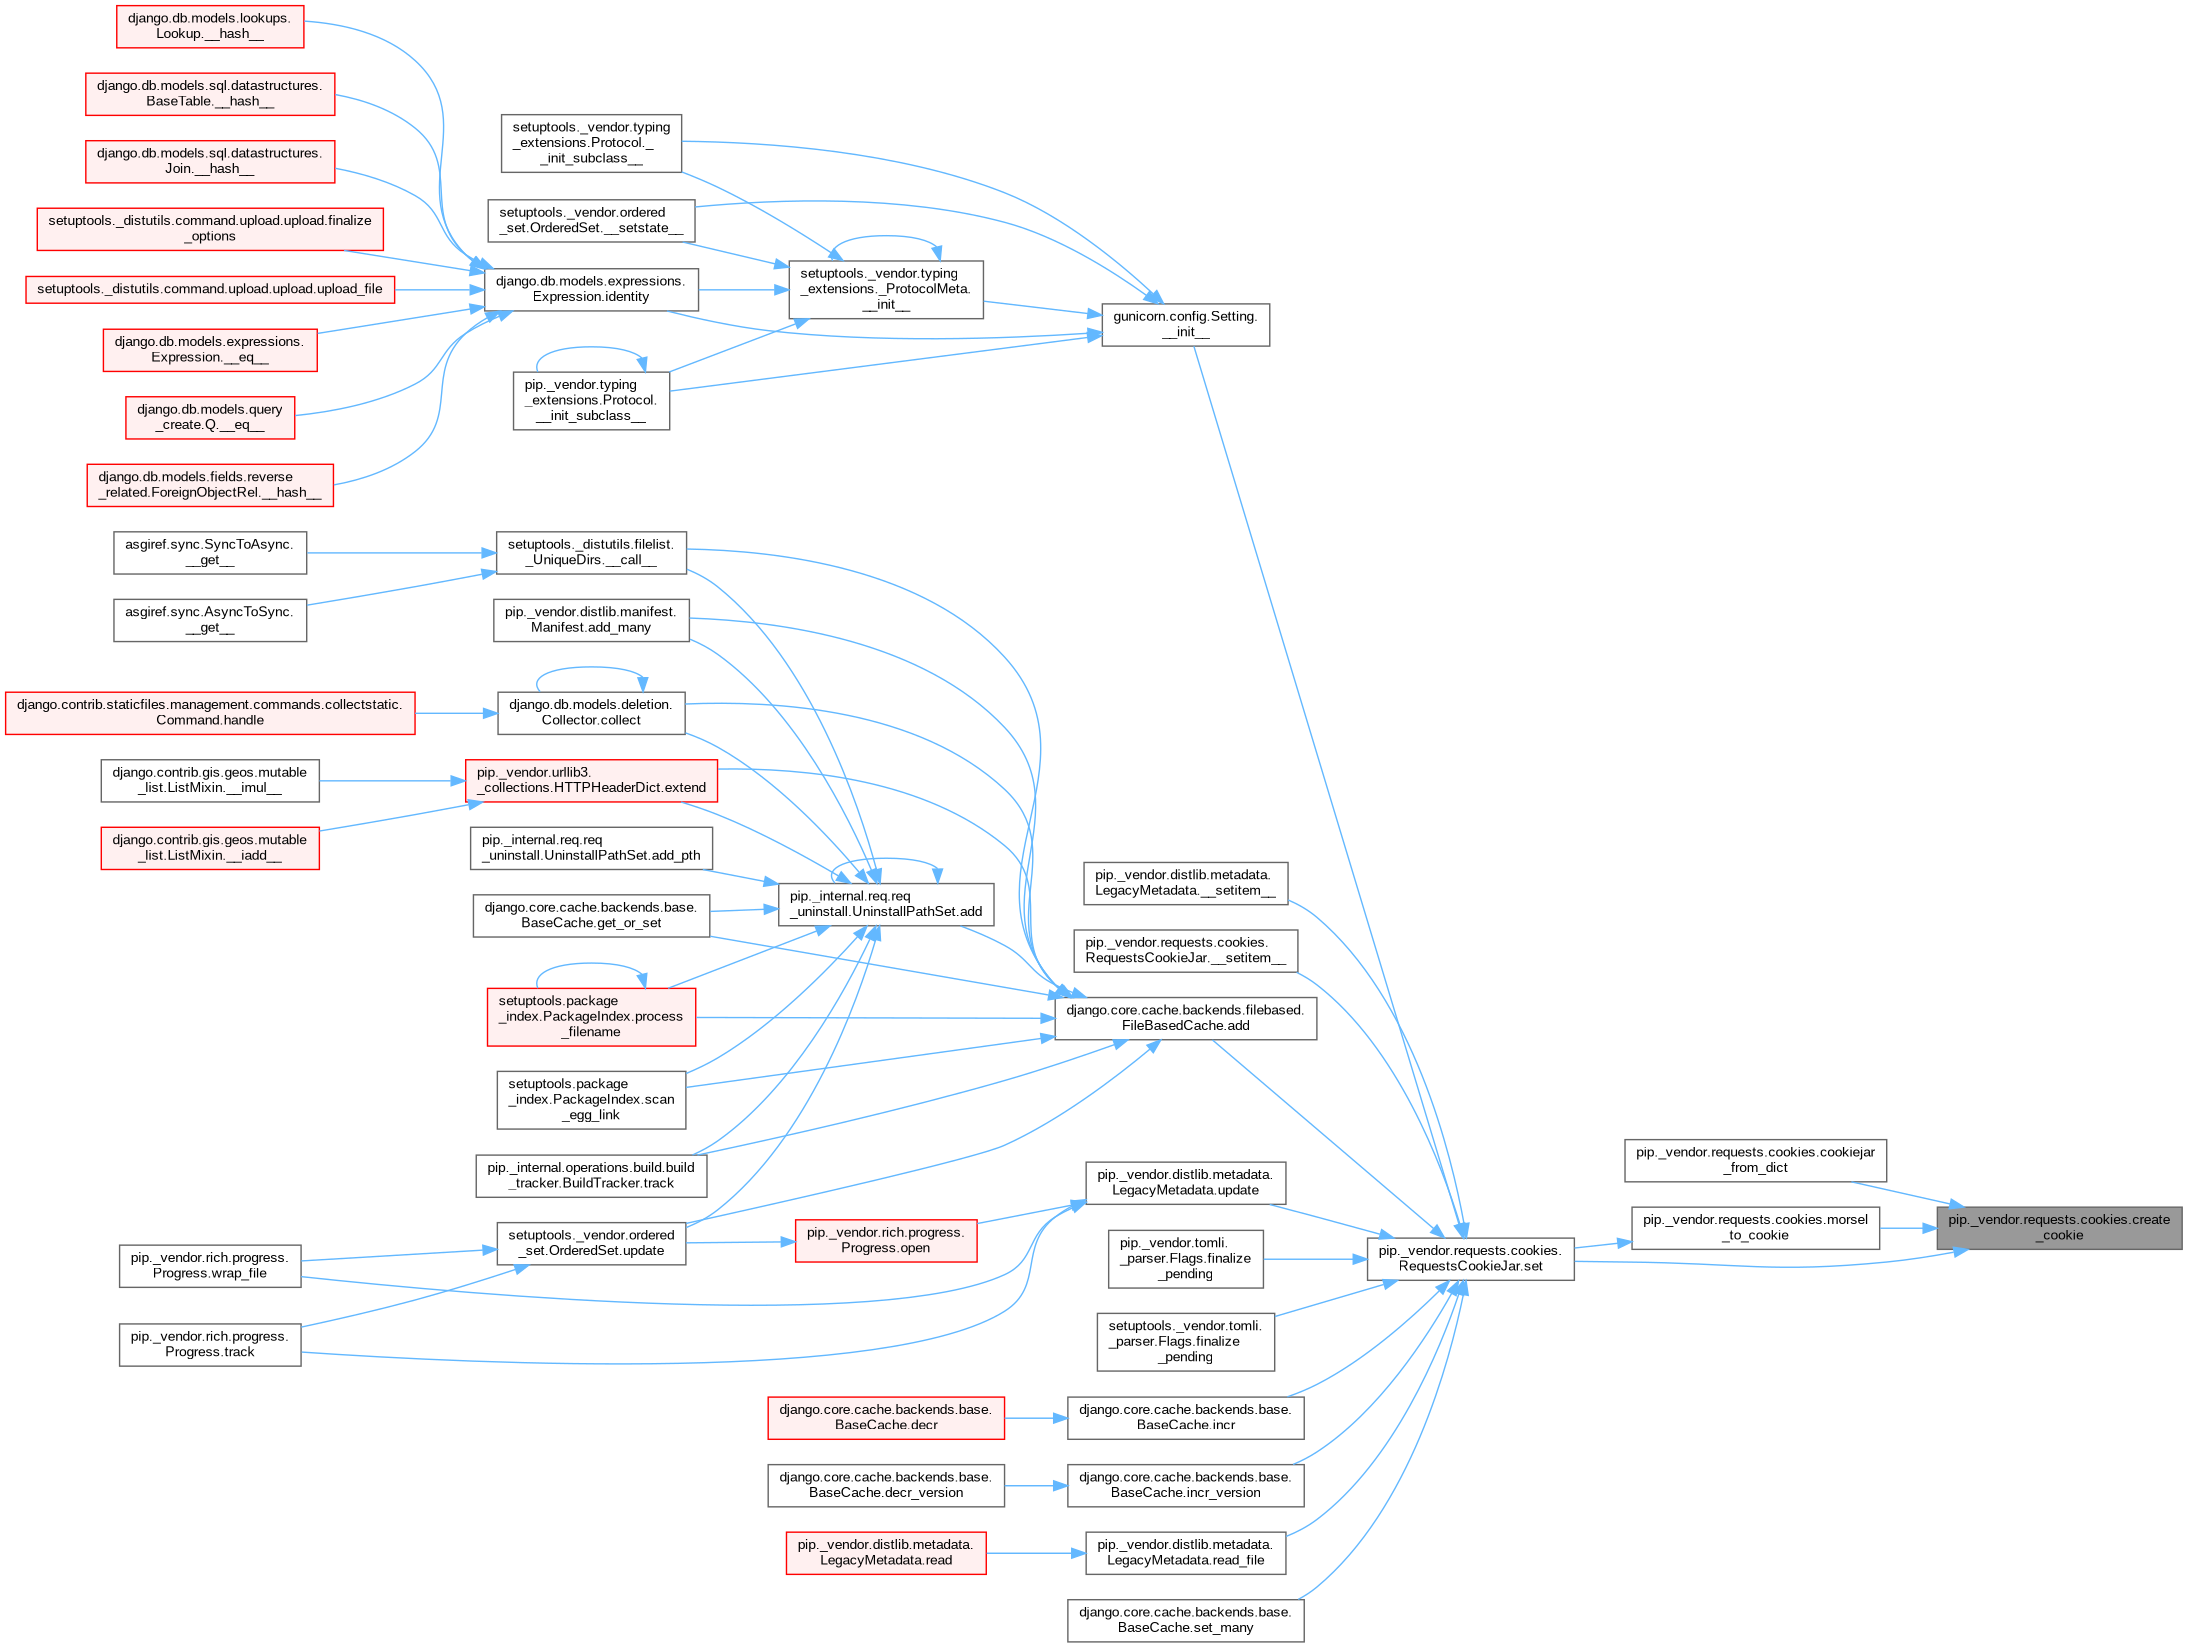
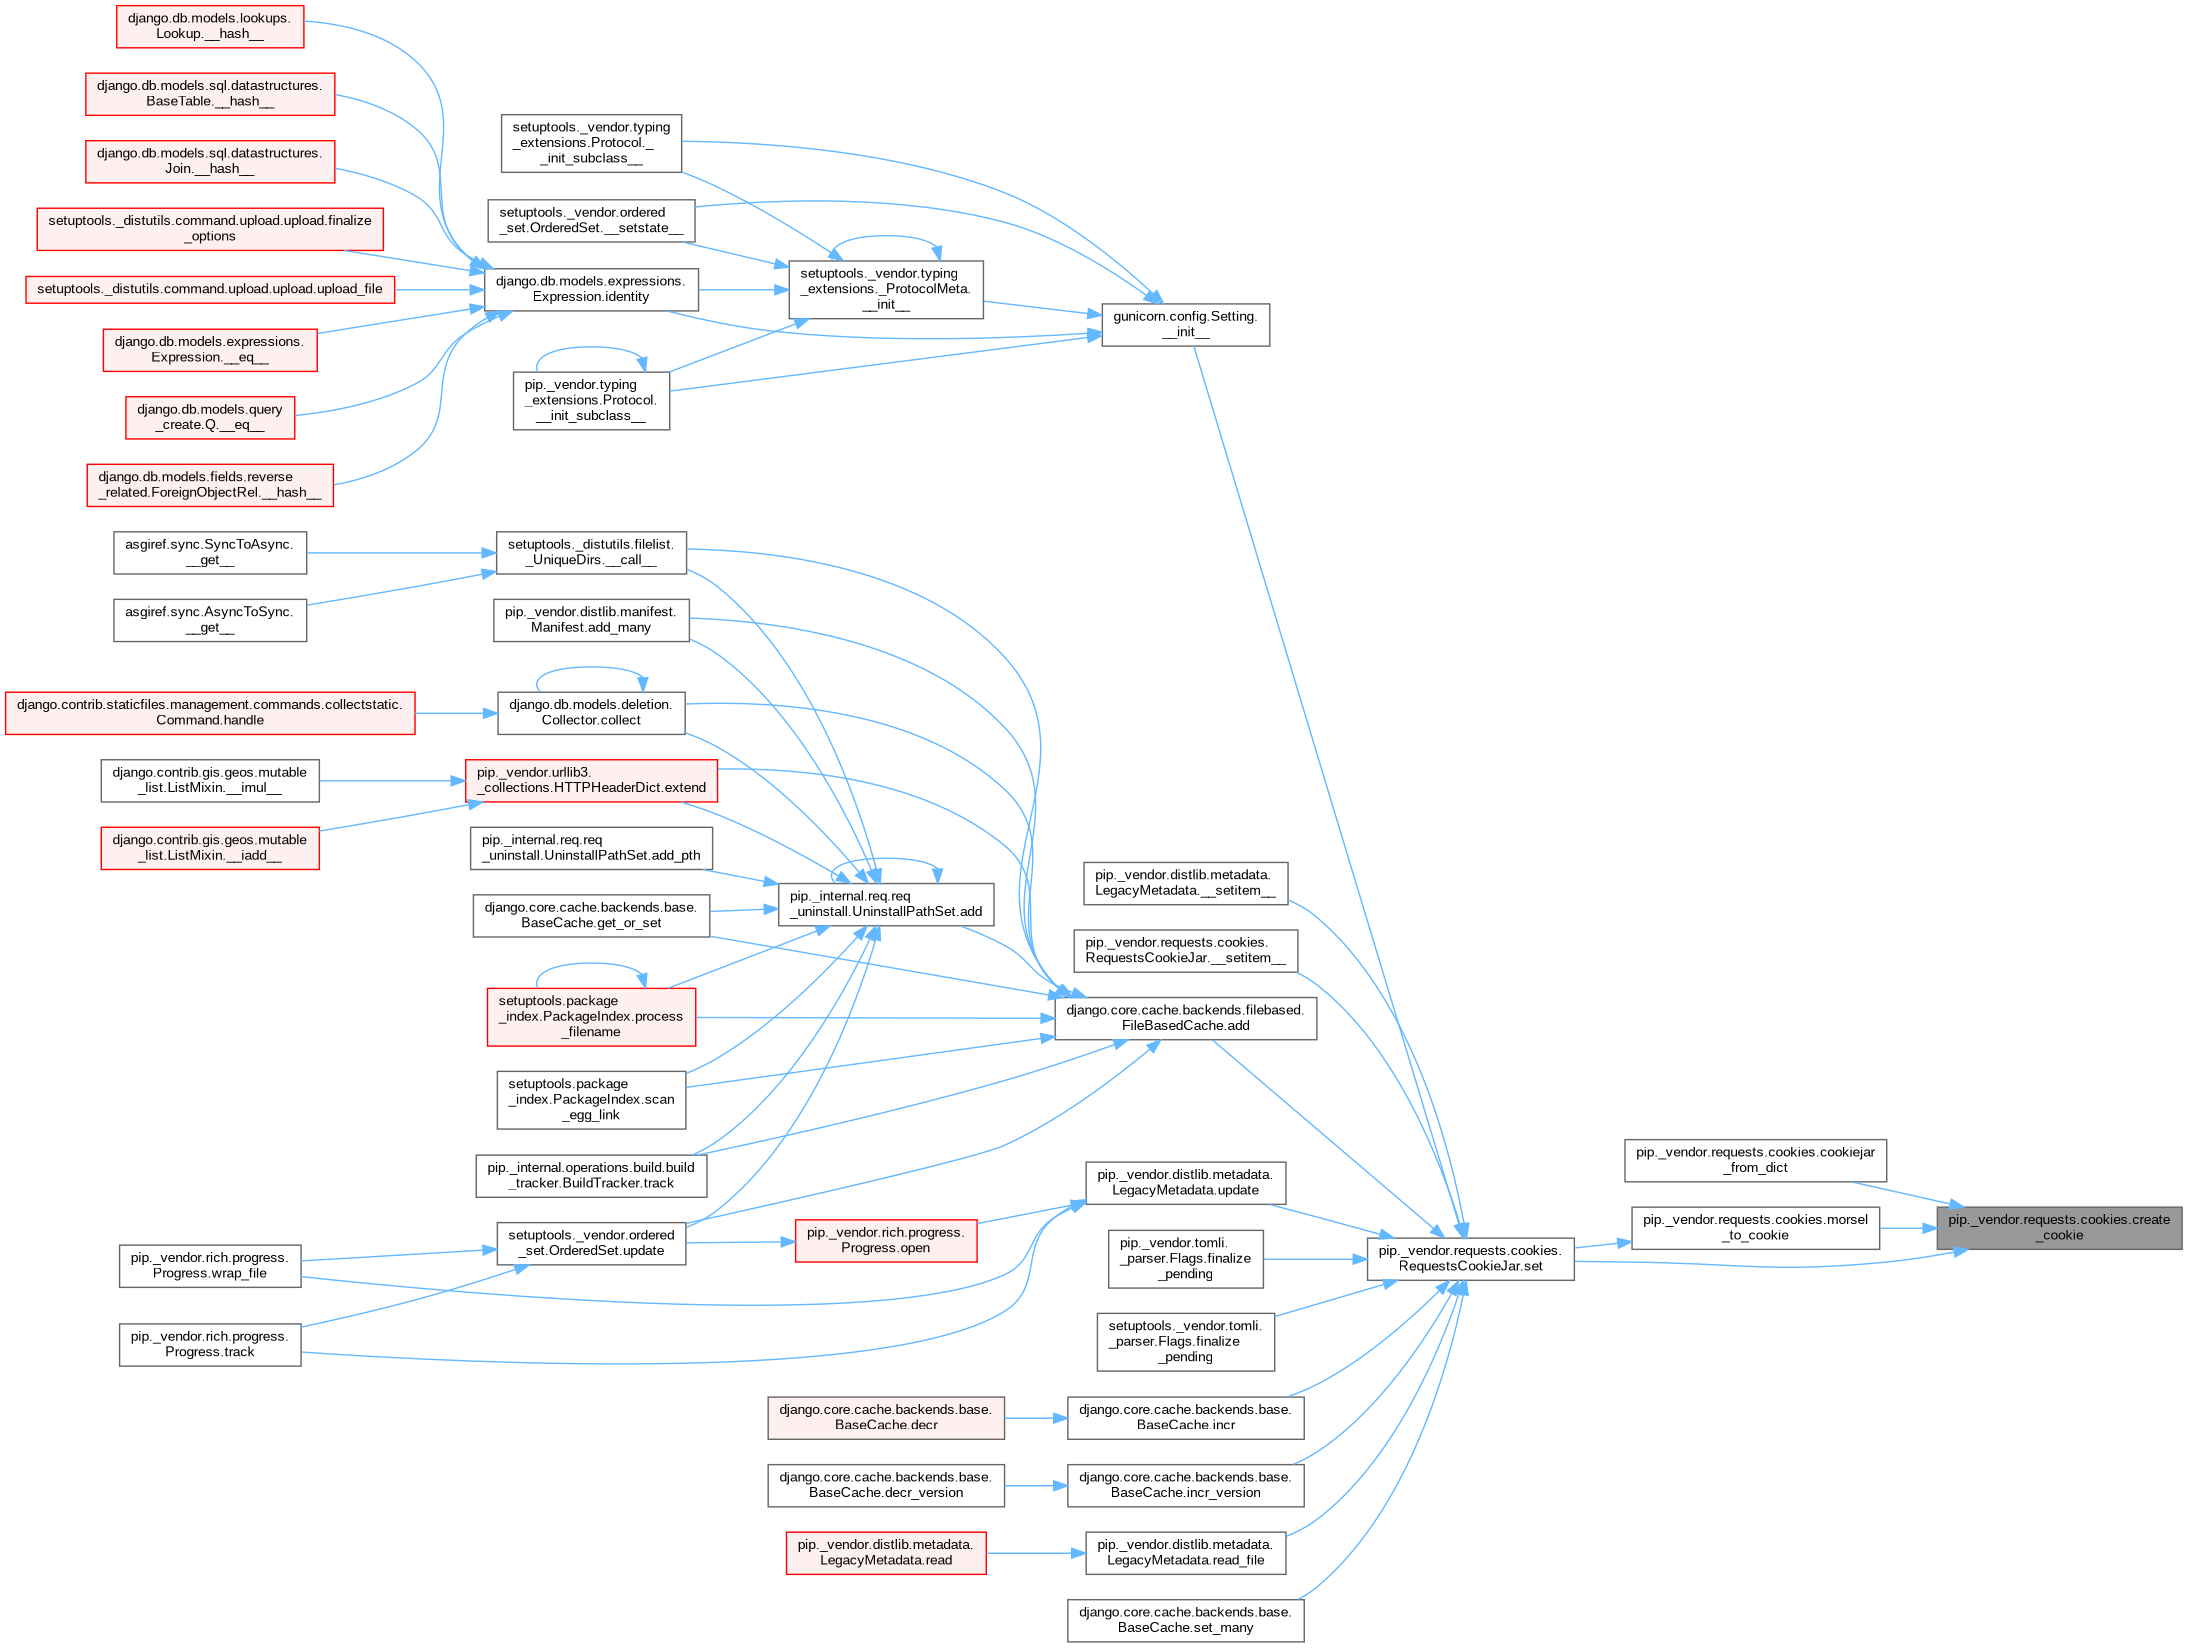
(886, 1418) -> (886, 1418)
